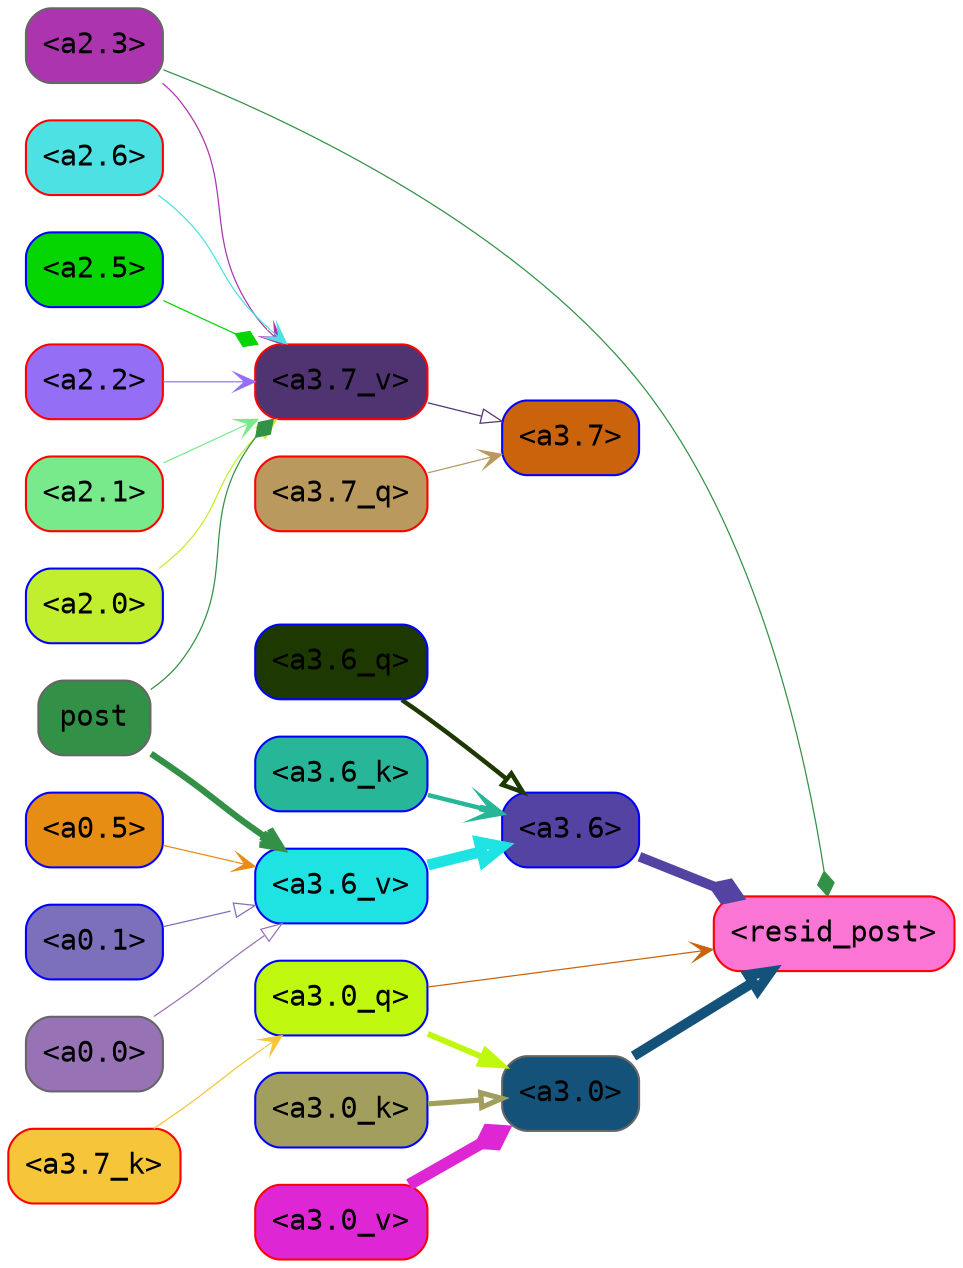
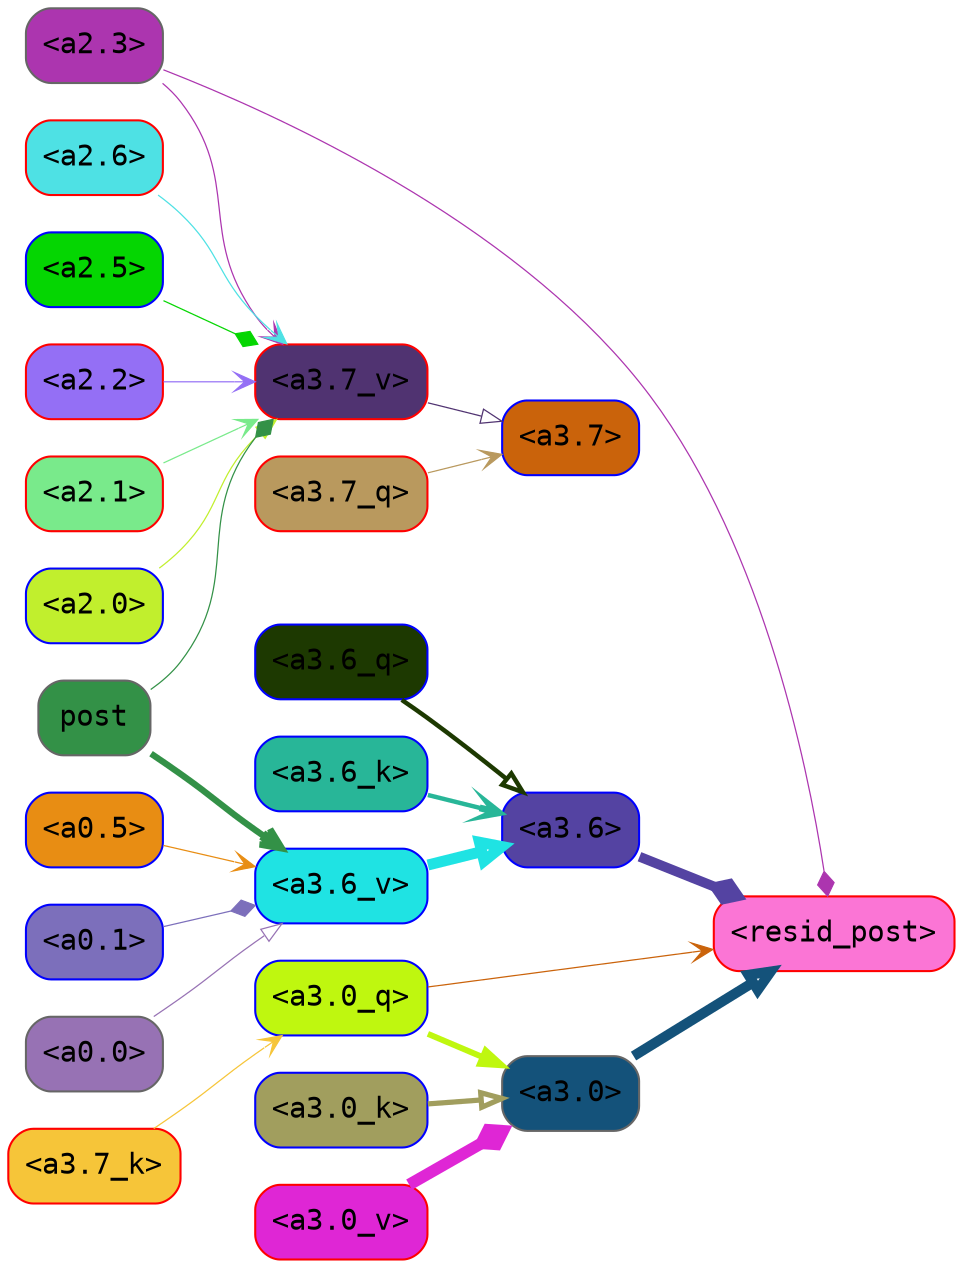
(623, 365) -> (623, 365)
(197, 919) -> (197, 919)
